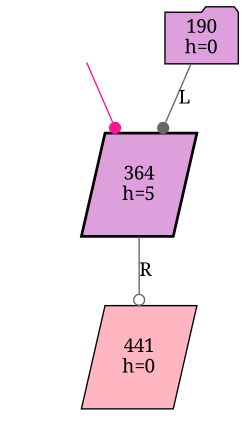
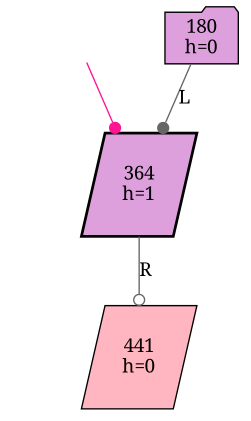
(202, 38) -> (202, 38)
(139, 185) -> (139, 185)
